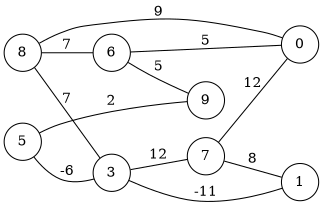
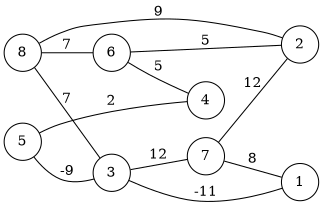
(300, 44) -> (300, 44)
(206, 100) -> (206, 100)
(67, 171) -> (67, 171)
